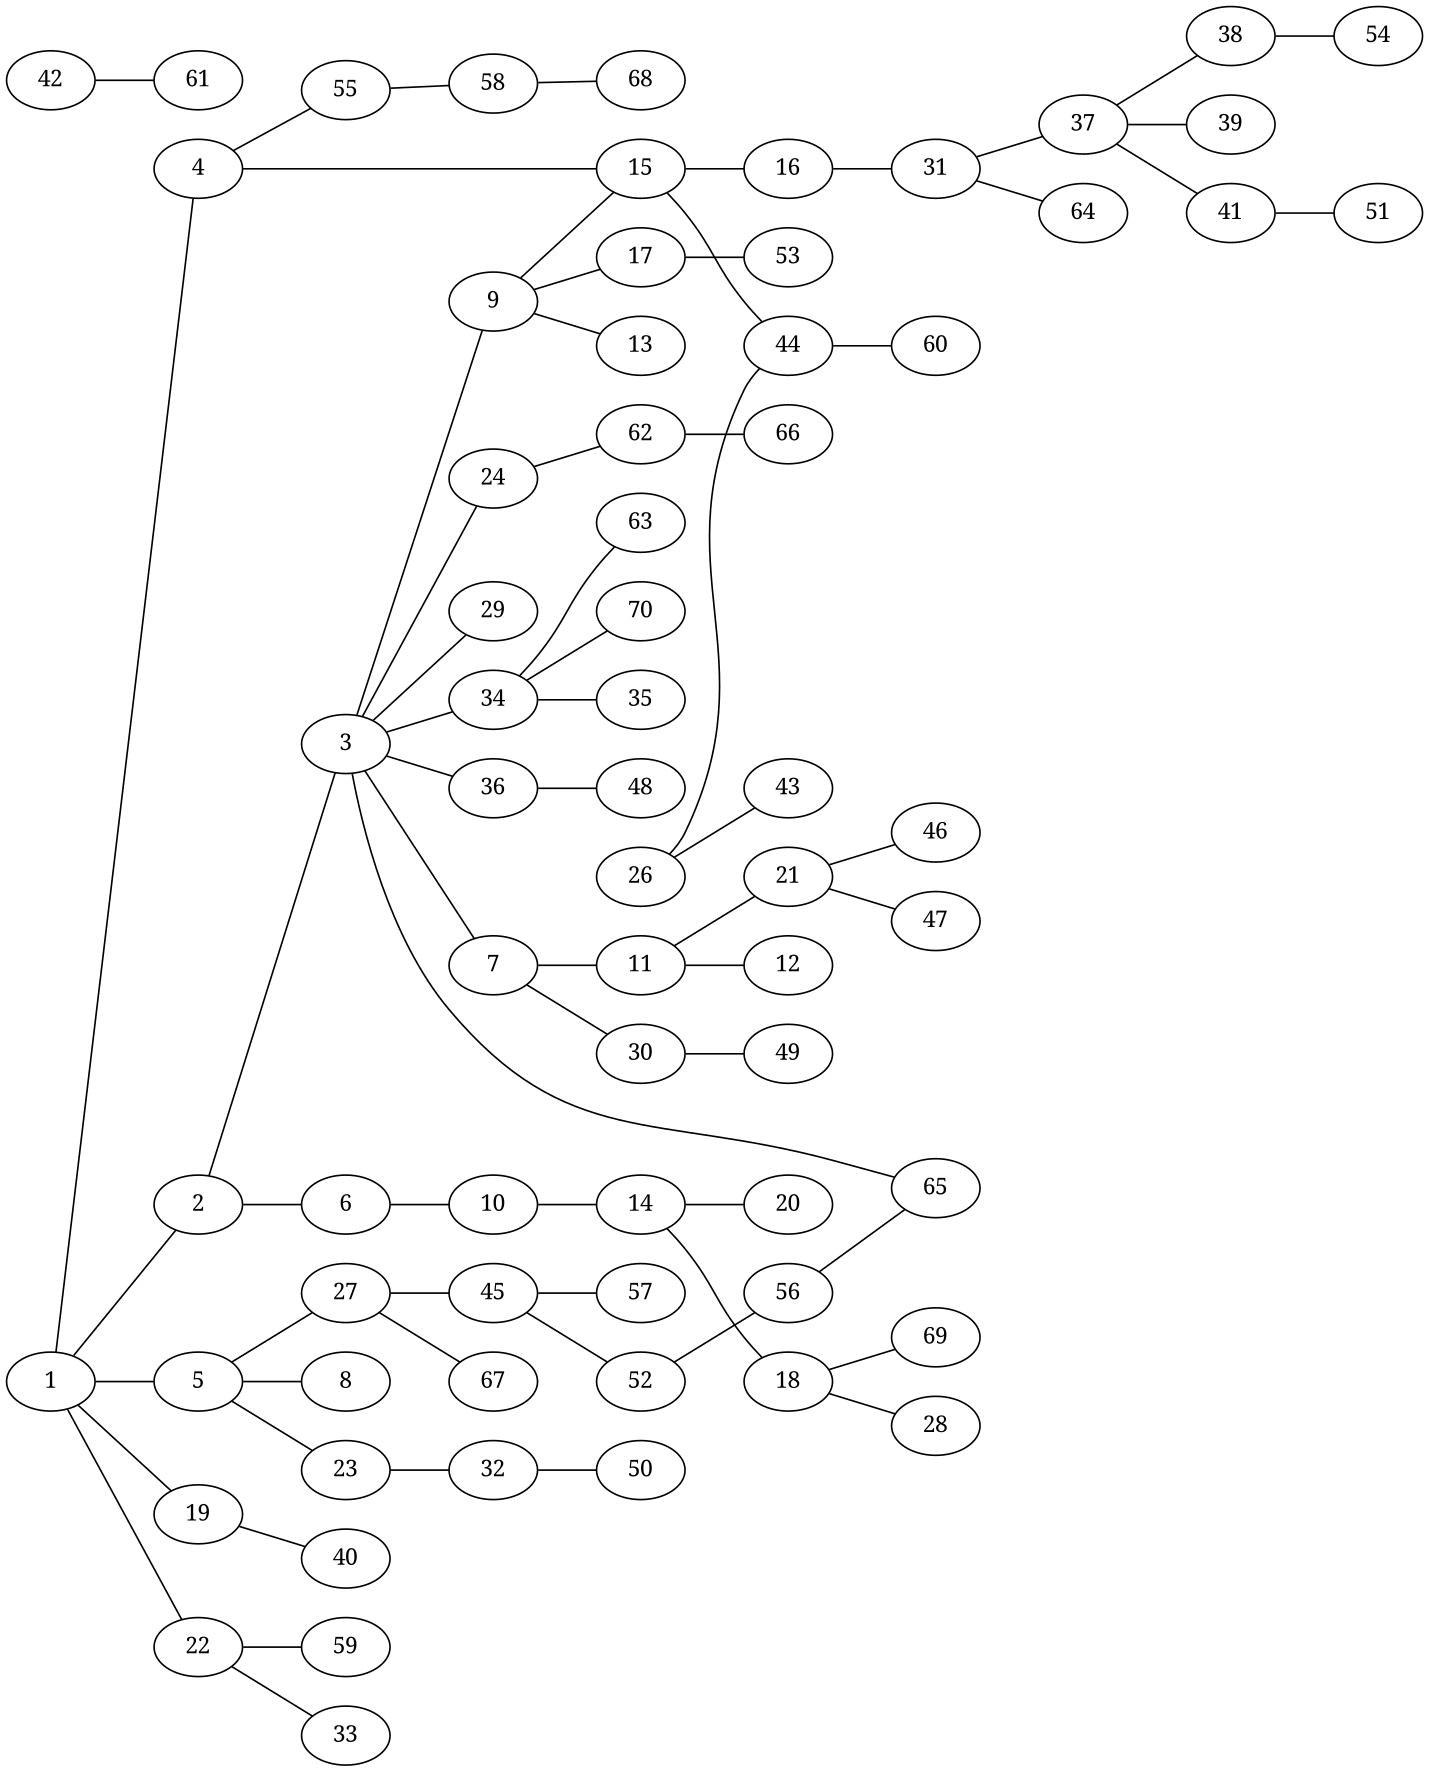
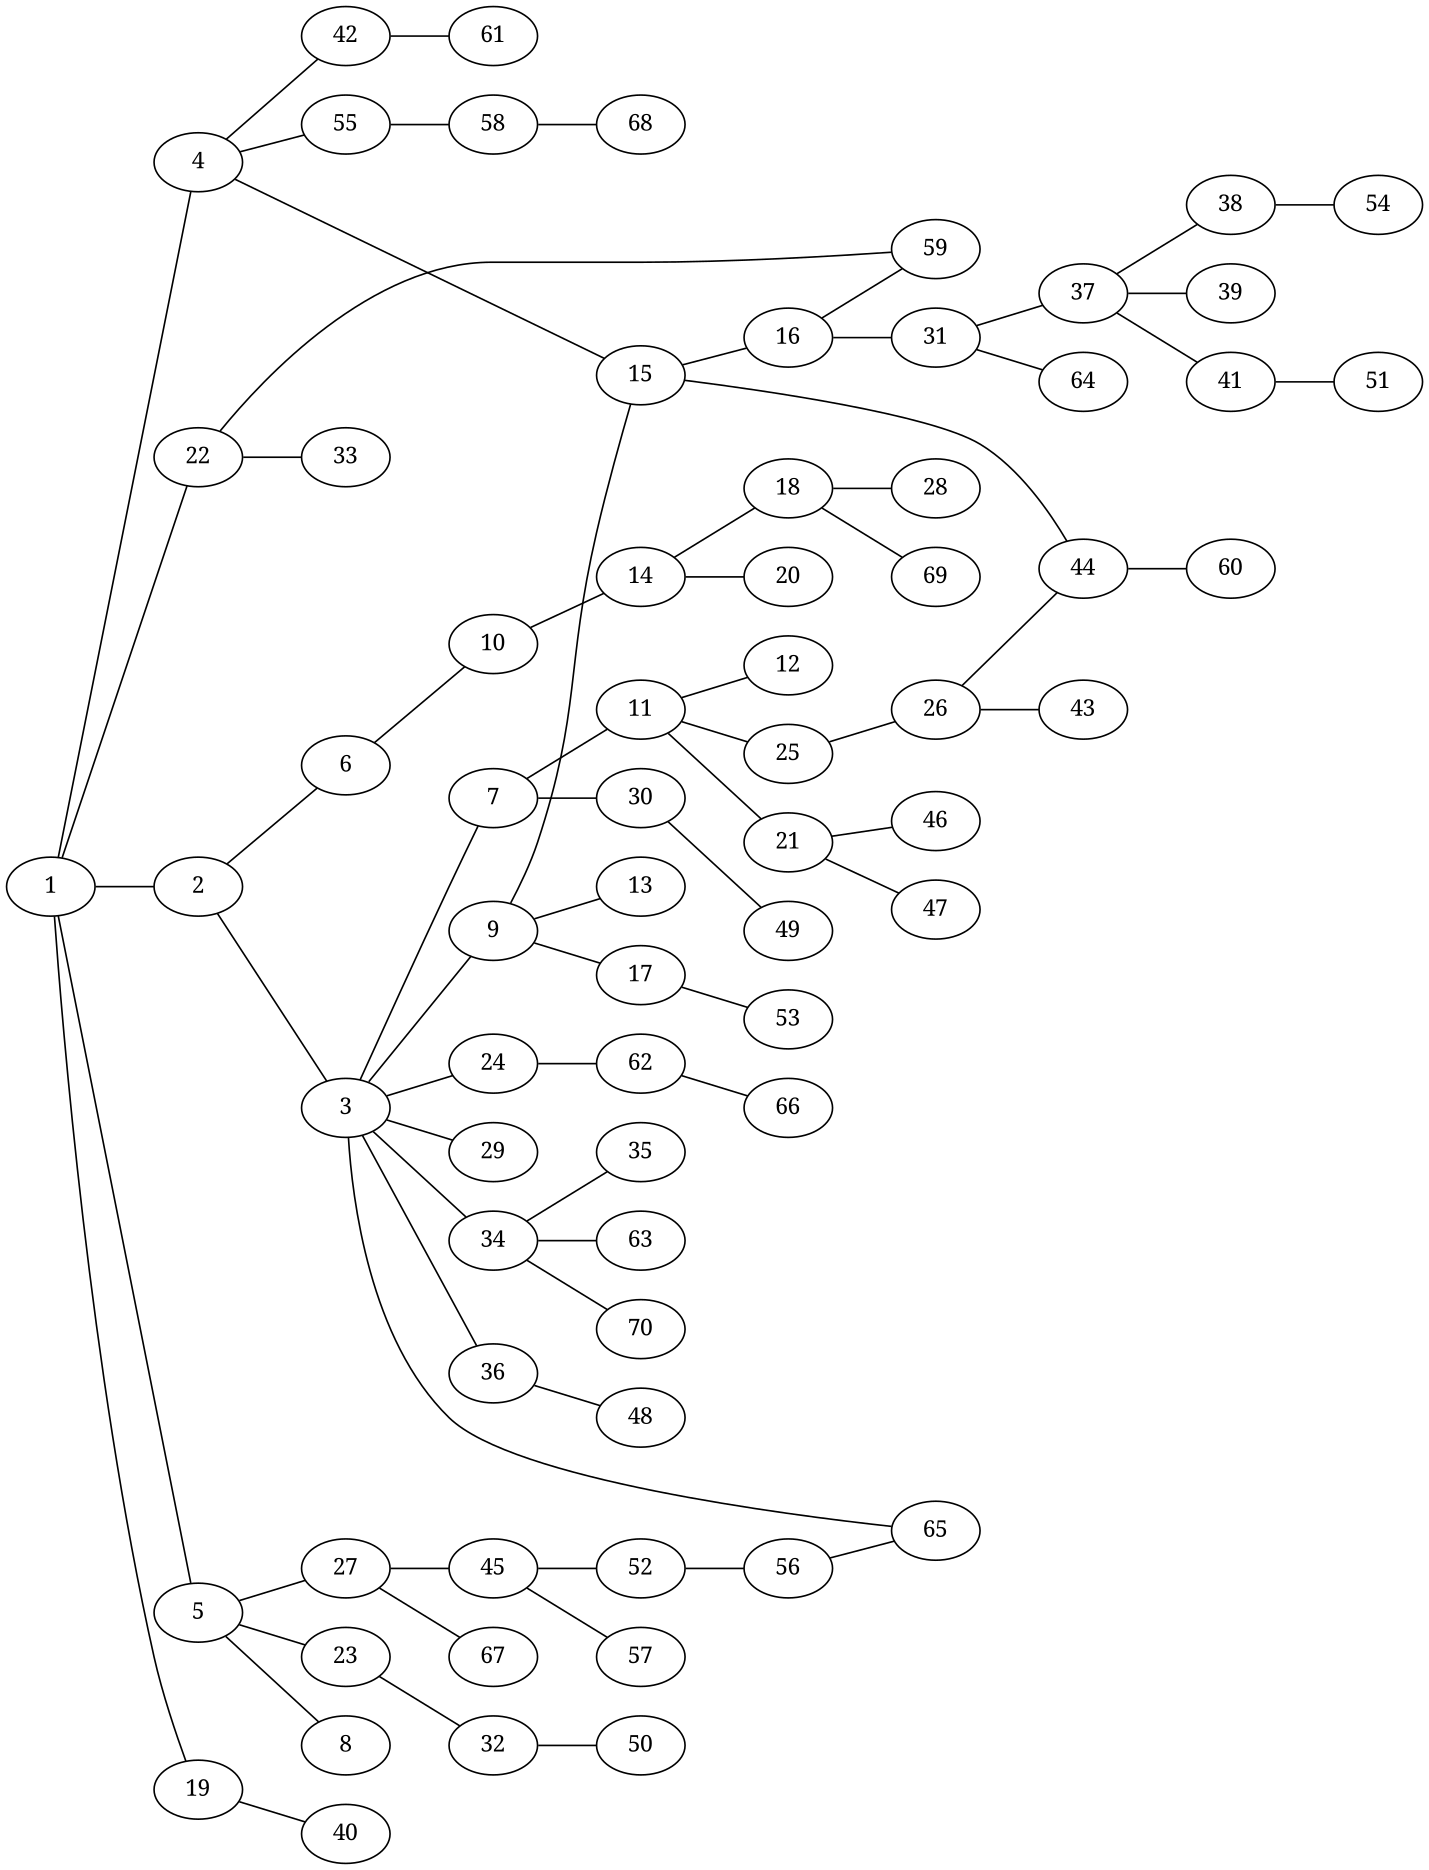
none -> (272, 99)
none -> (862, 293)
none -> (788, 754)
